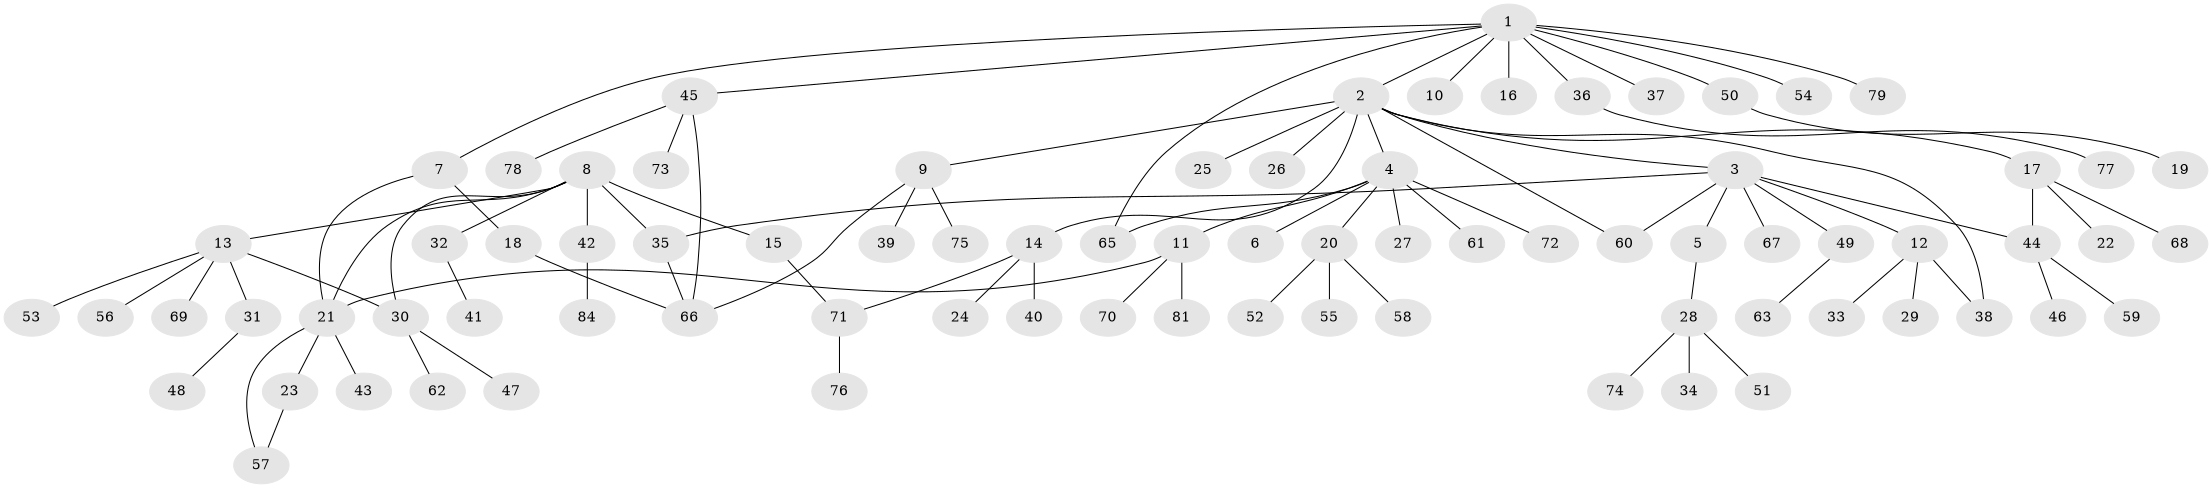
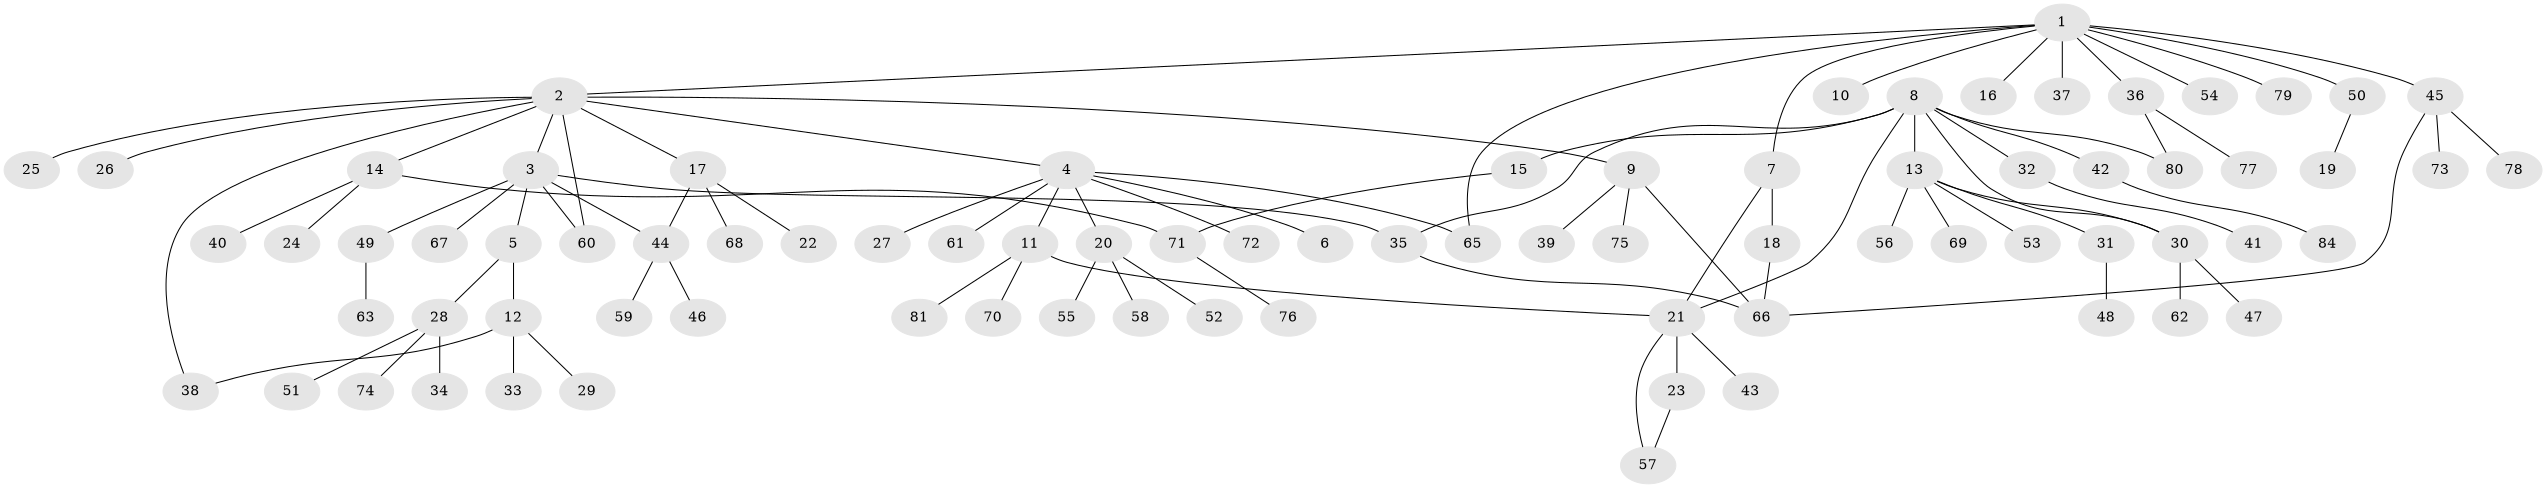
none -> (2175, 170)
(1829, 204) -> (514, 281)
